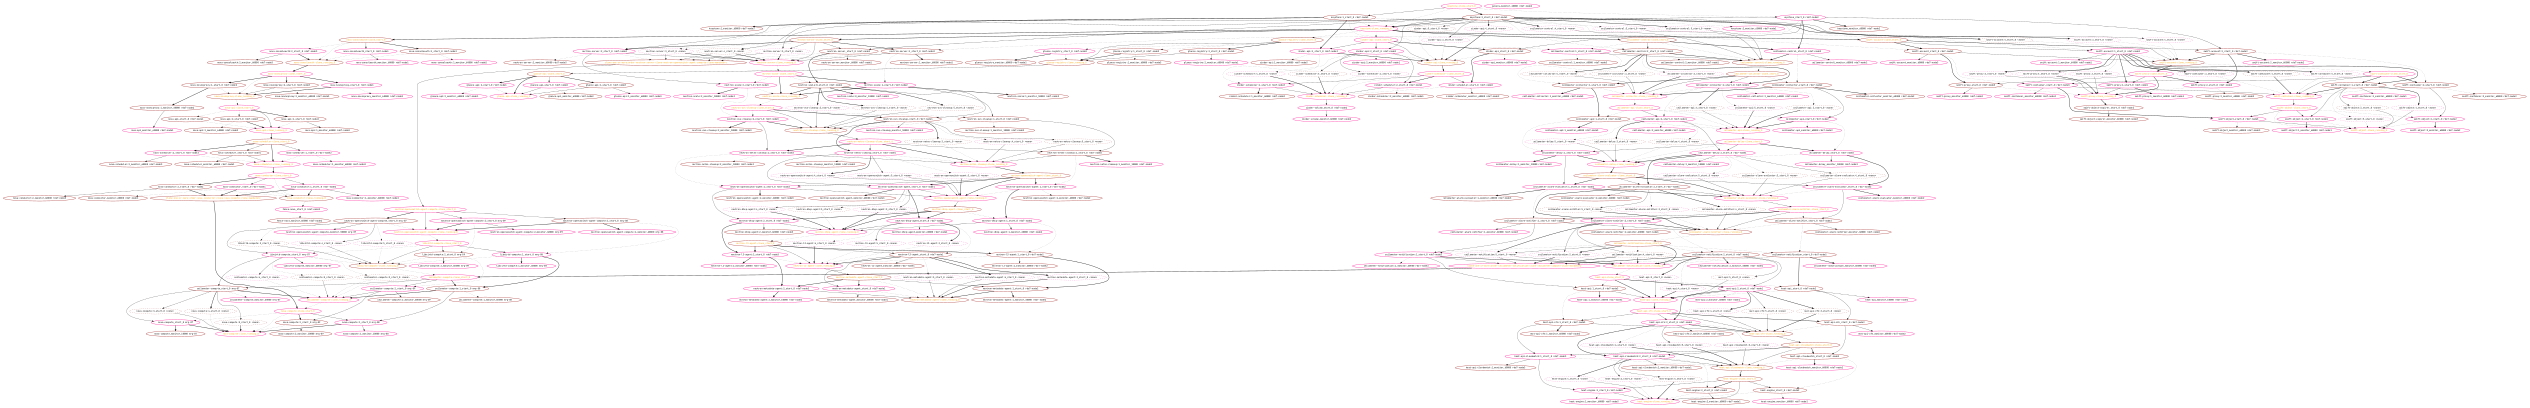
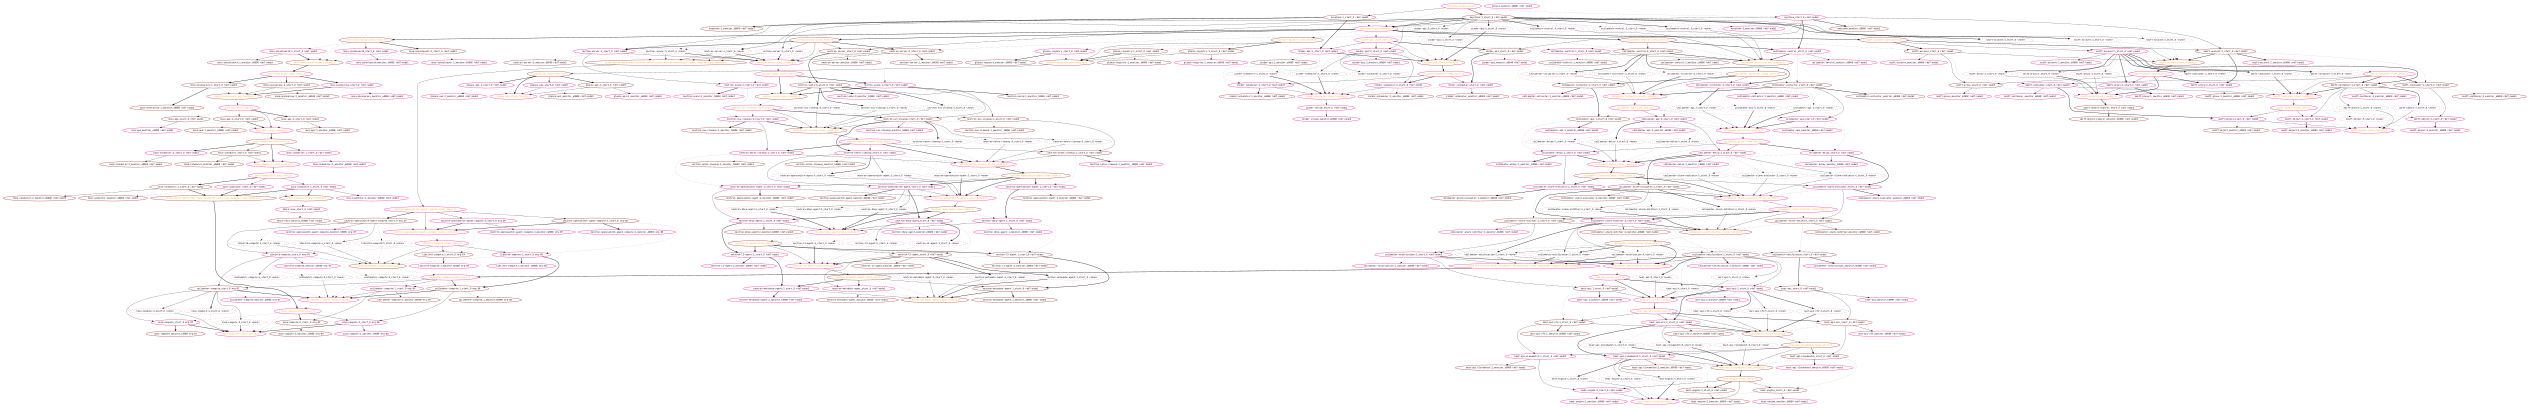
(1952, 68) -> (1952, 68)
(159, 118) -> (170, 125)
